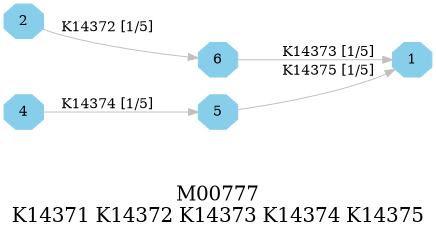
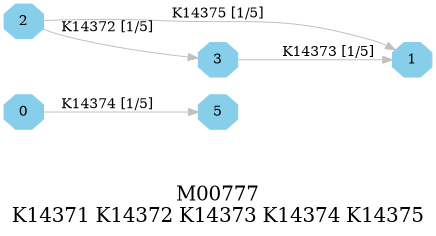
(218, 60) -> (218, 60)
(313, 96) -> (216, 22)
(24, 112) -> (24, 112)
